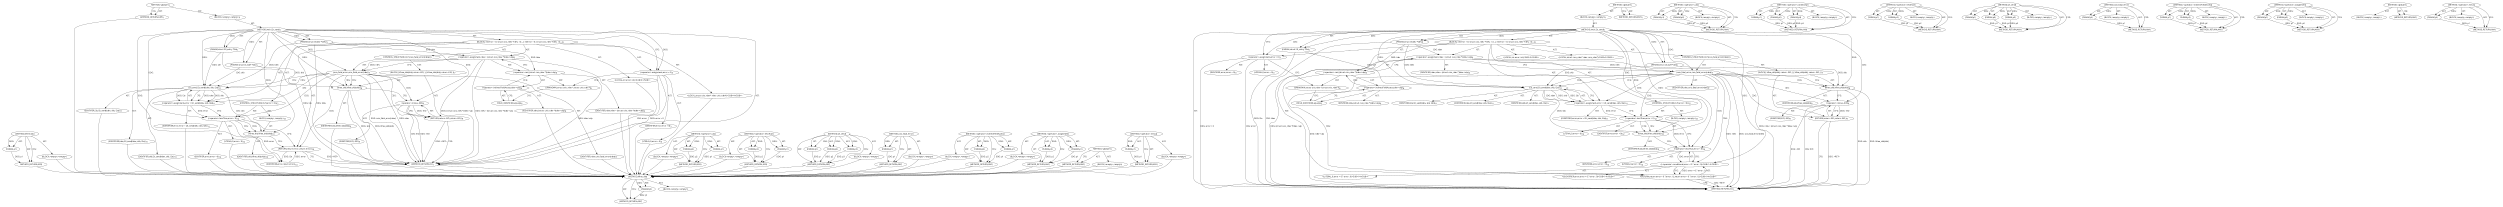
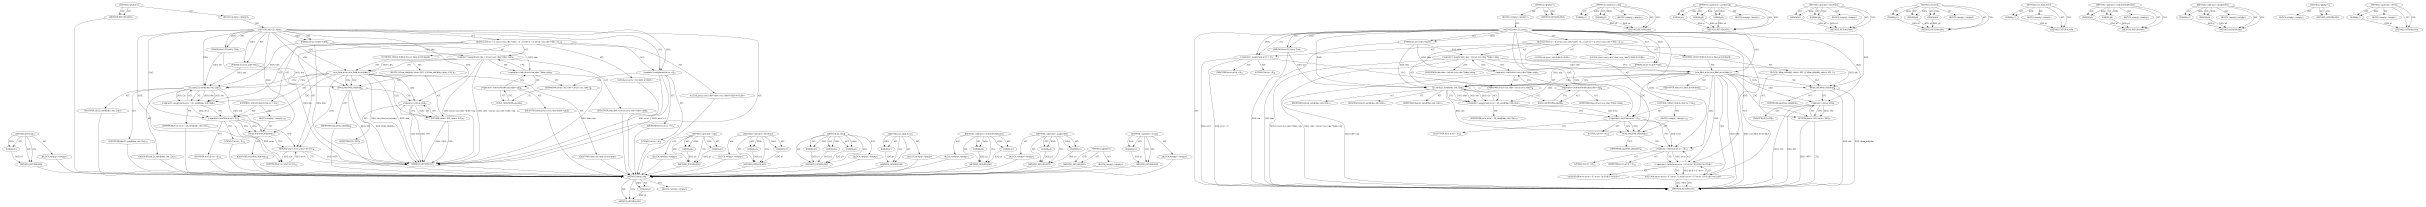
(1345, 177) -> none
